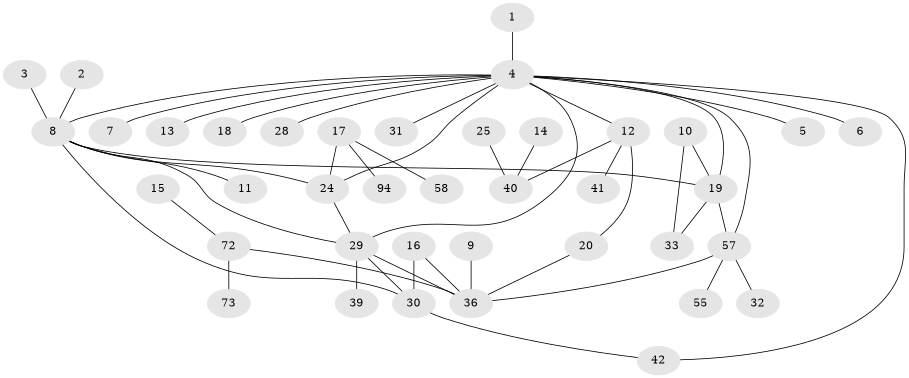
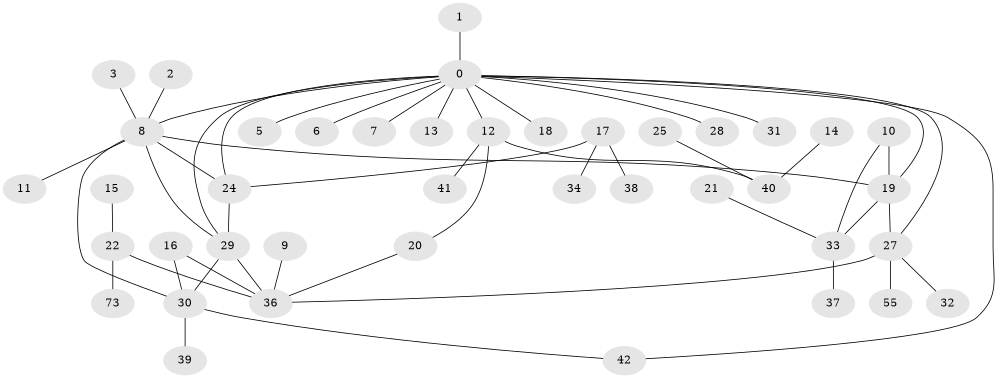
(512, 75) -> (460, 75)
(385, 189) -> (574, 189)
(442, 189) -> (632, 189)
none -> (712, 189)
(229, 246) -> (113, 246)
(729, 246) -> (891, 246)
(357, 275) -> (185, 332)
none -> (833, 303)
